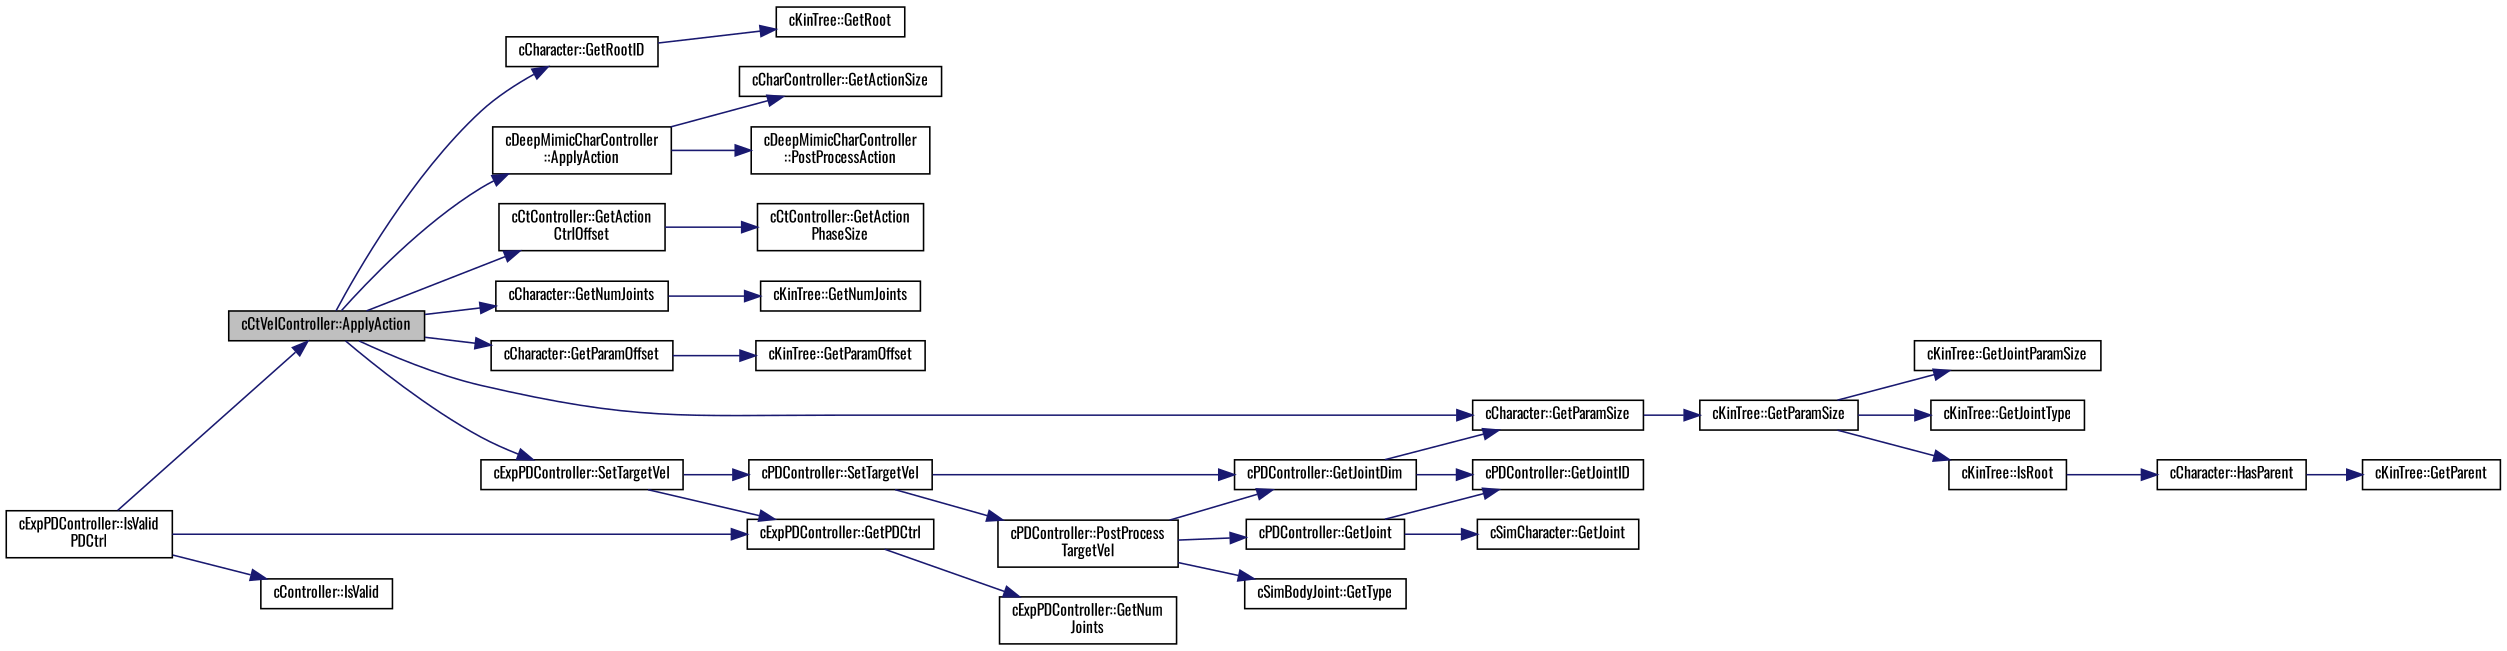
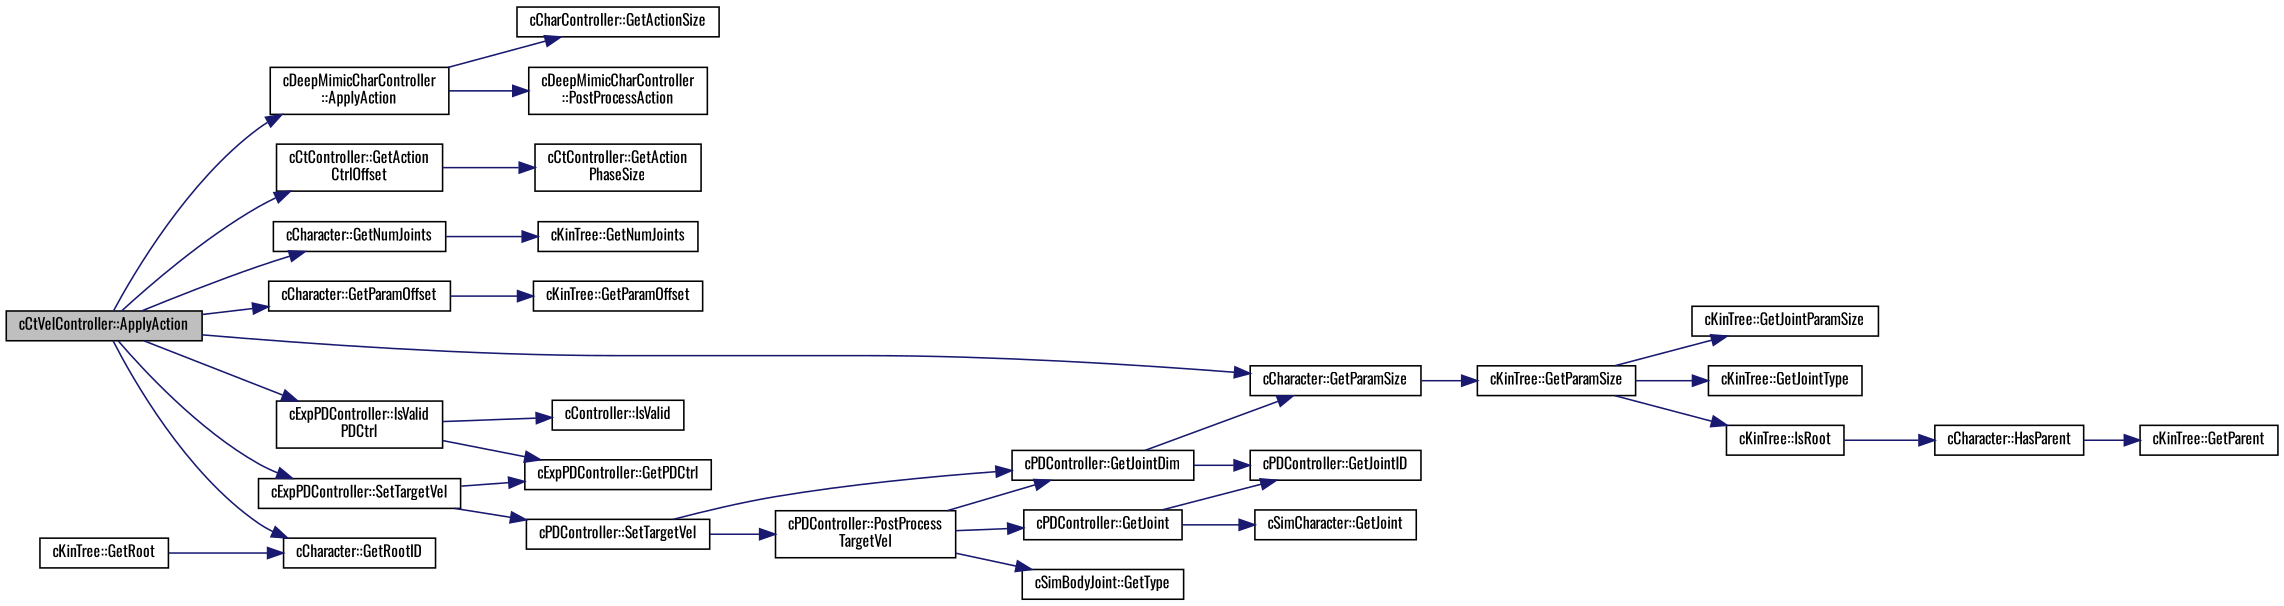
(709, 37) -> (218, 553)
(207, 431) -> (213, 368)
(1088, 620) -> none
